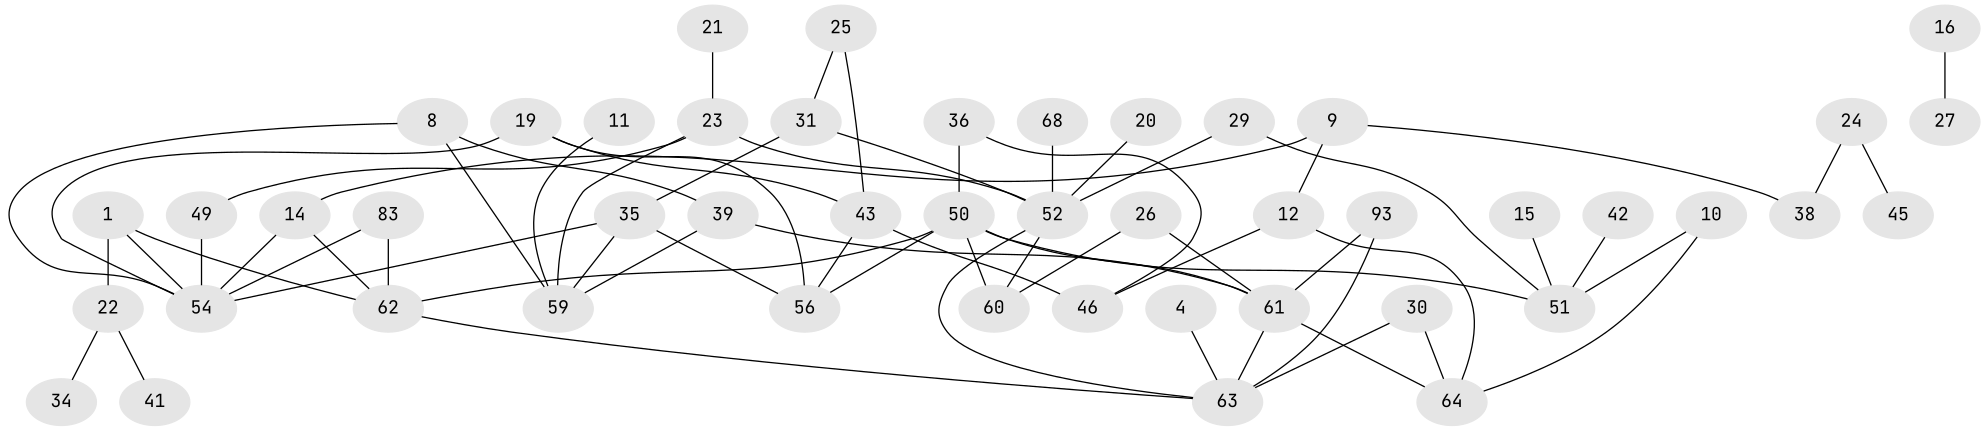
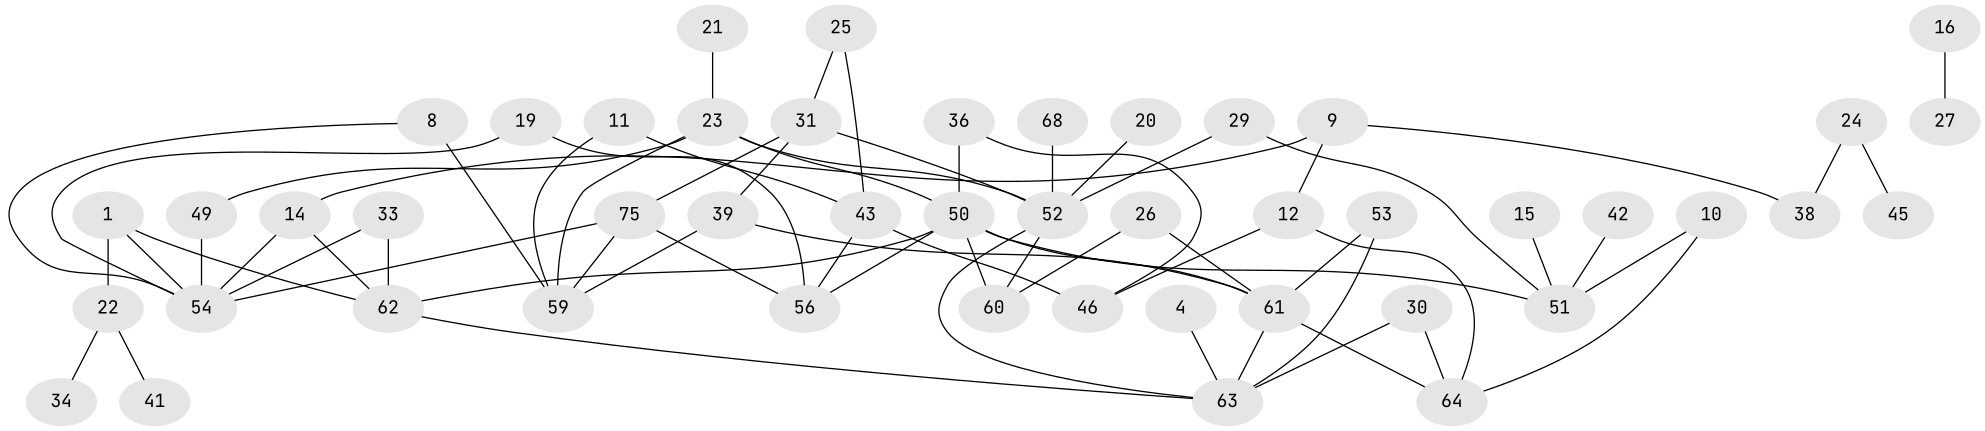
none -> (836, 169)
(695, 170) -> (771, 178)
(590, 171) -> (764, 169)
(388, 215) -> (388, 215)
(630, 215) -> (630, 215)
(1382, 215) -> (1382, 215)
